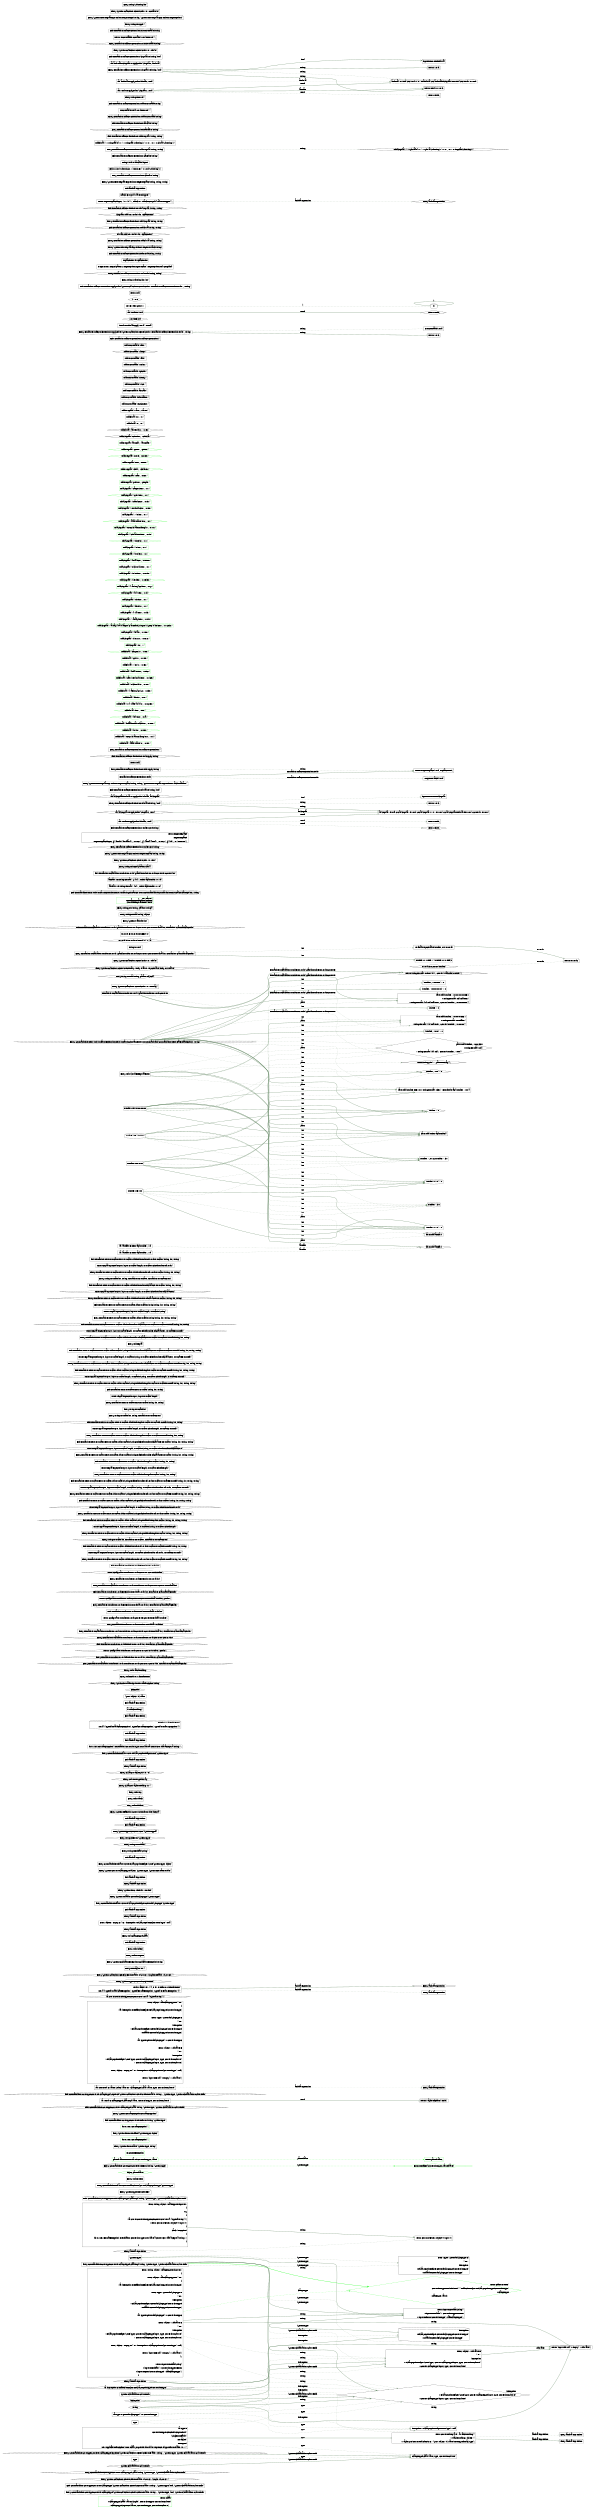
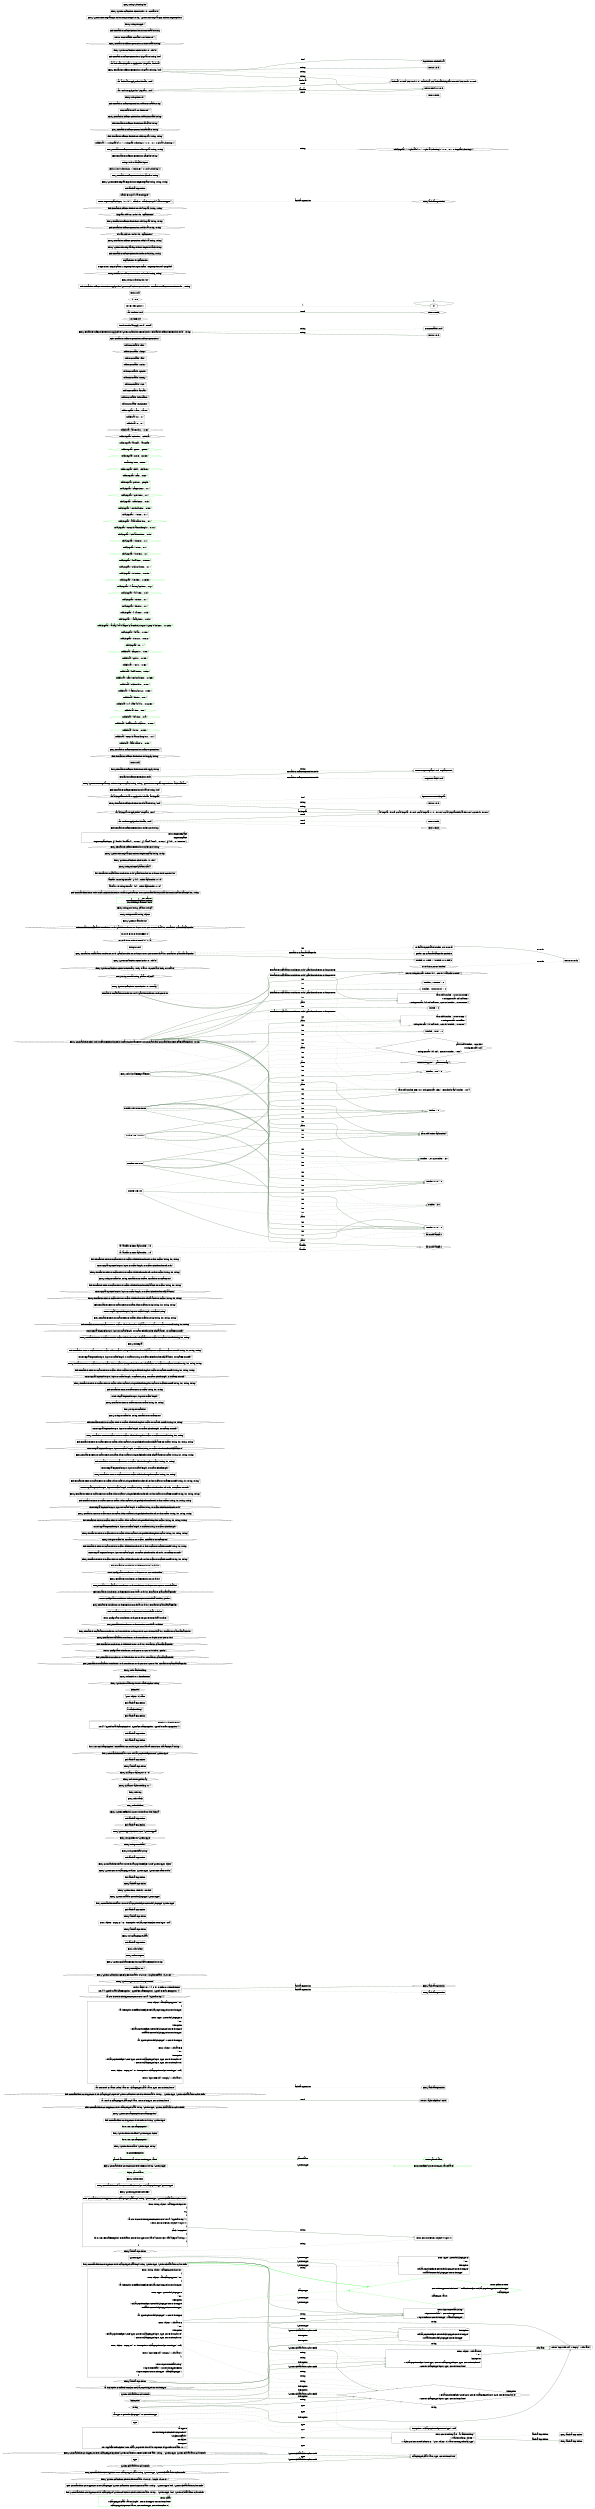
(135, 463) -> (135, 463)
none -> (434, 954)
(276, 1147) -> none
